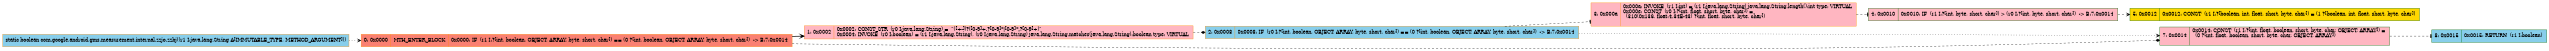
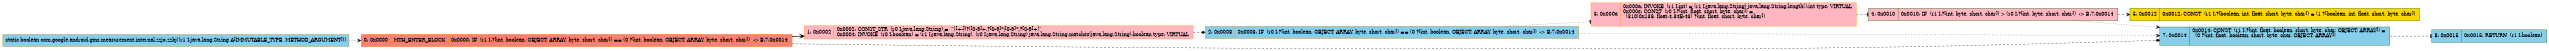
(1547, 24) -> (1547, 24)
none -> (2114, 24)
(2275, 36) -> (2275, 36)
